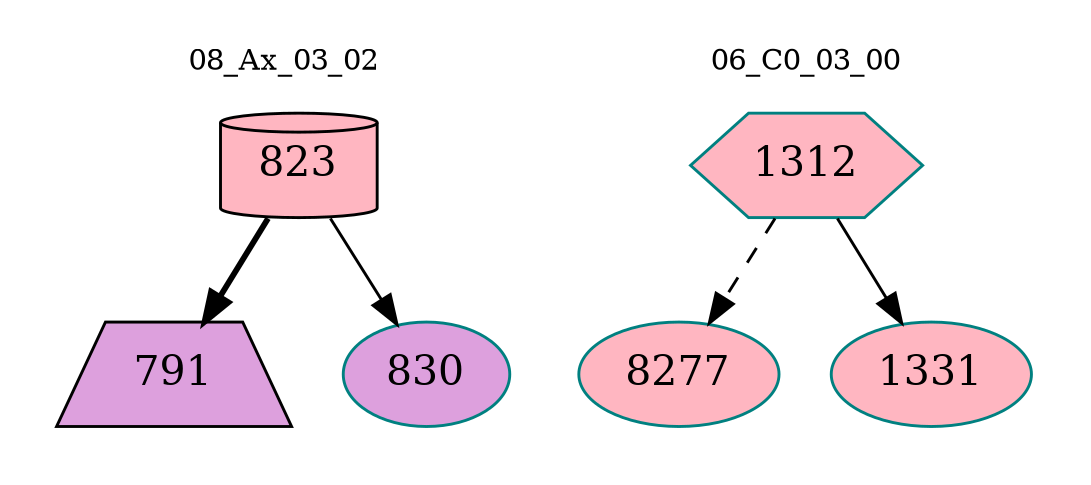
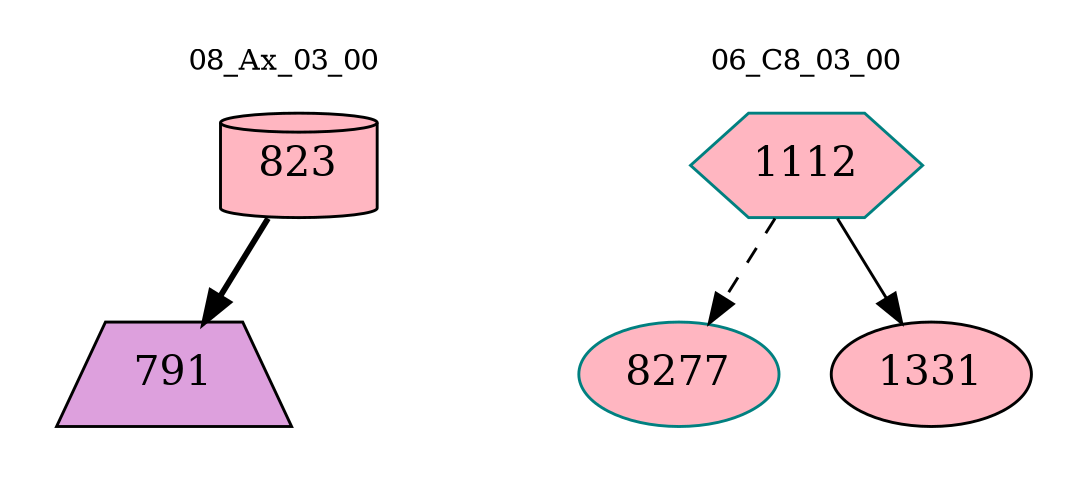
(284, 62) -> (284, 62)
(807, 62) -> (807, 62)
(807, 165) -> (807, 165)
(427, 374) -> none
(931, 374) -> (931, 374)
